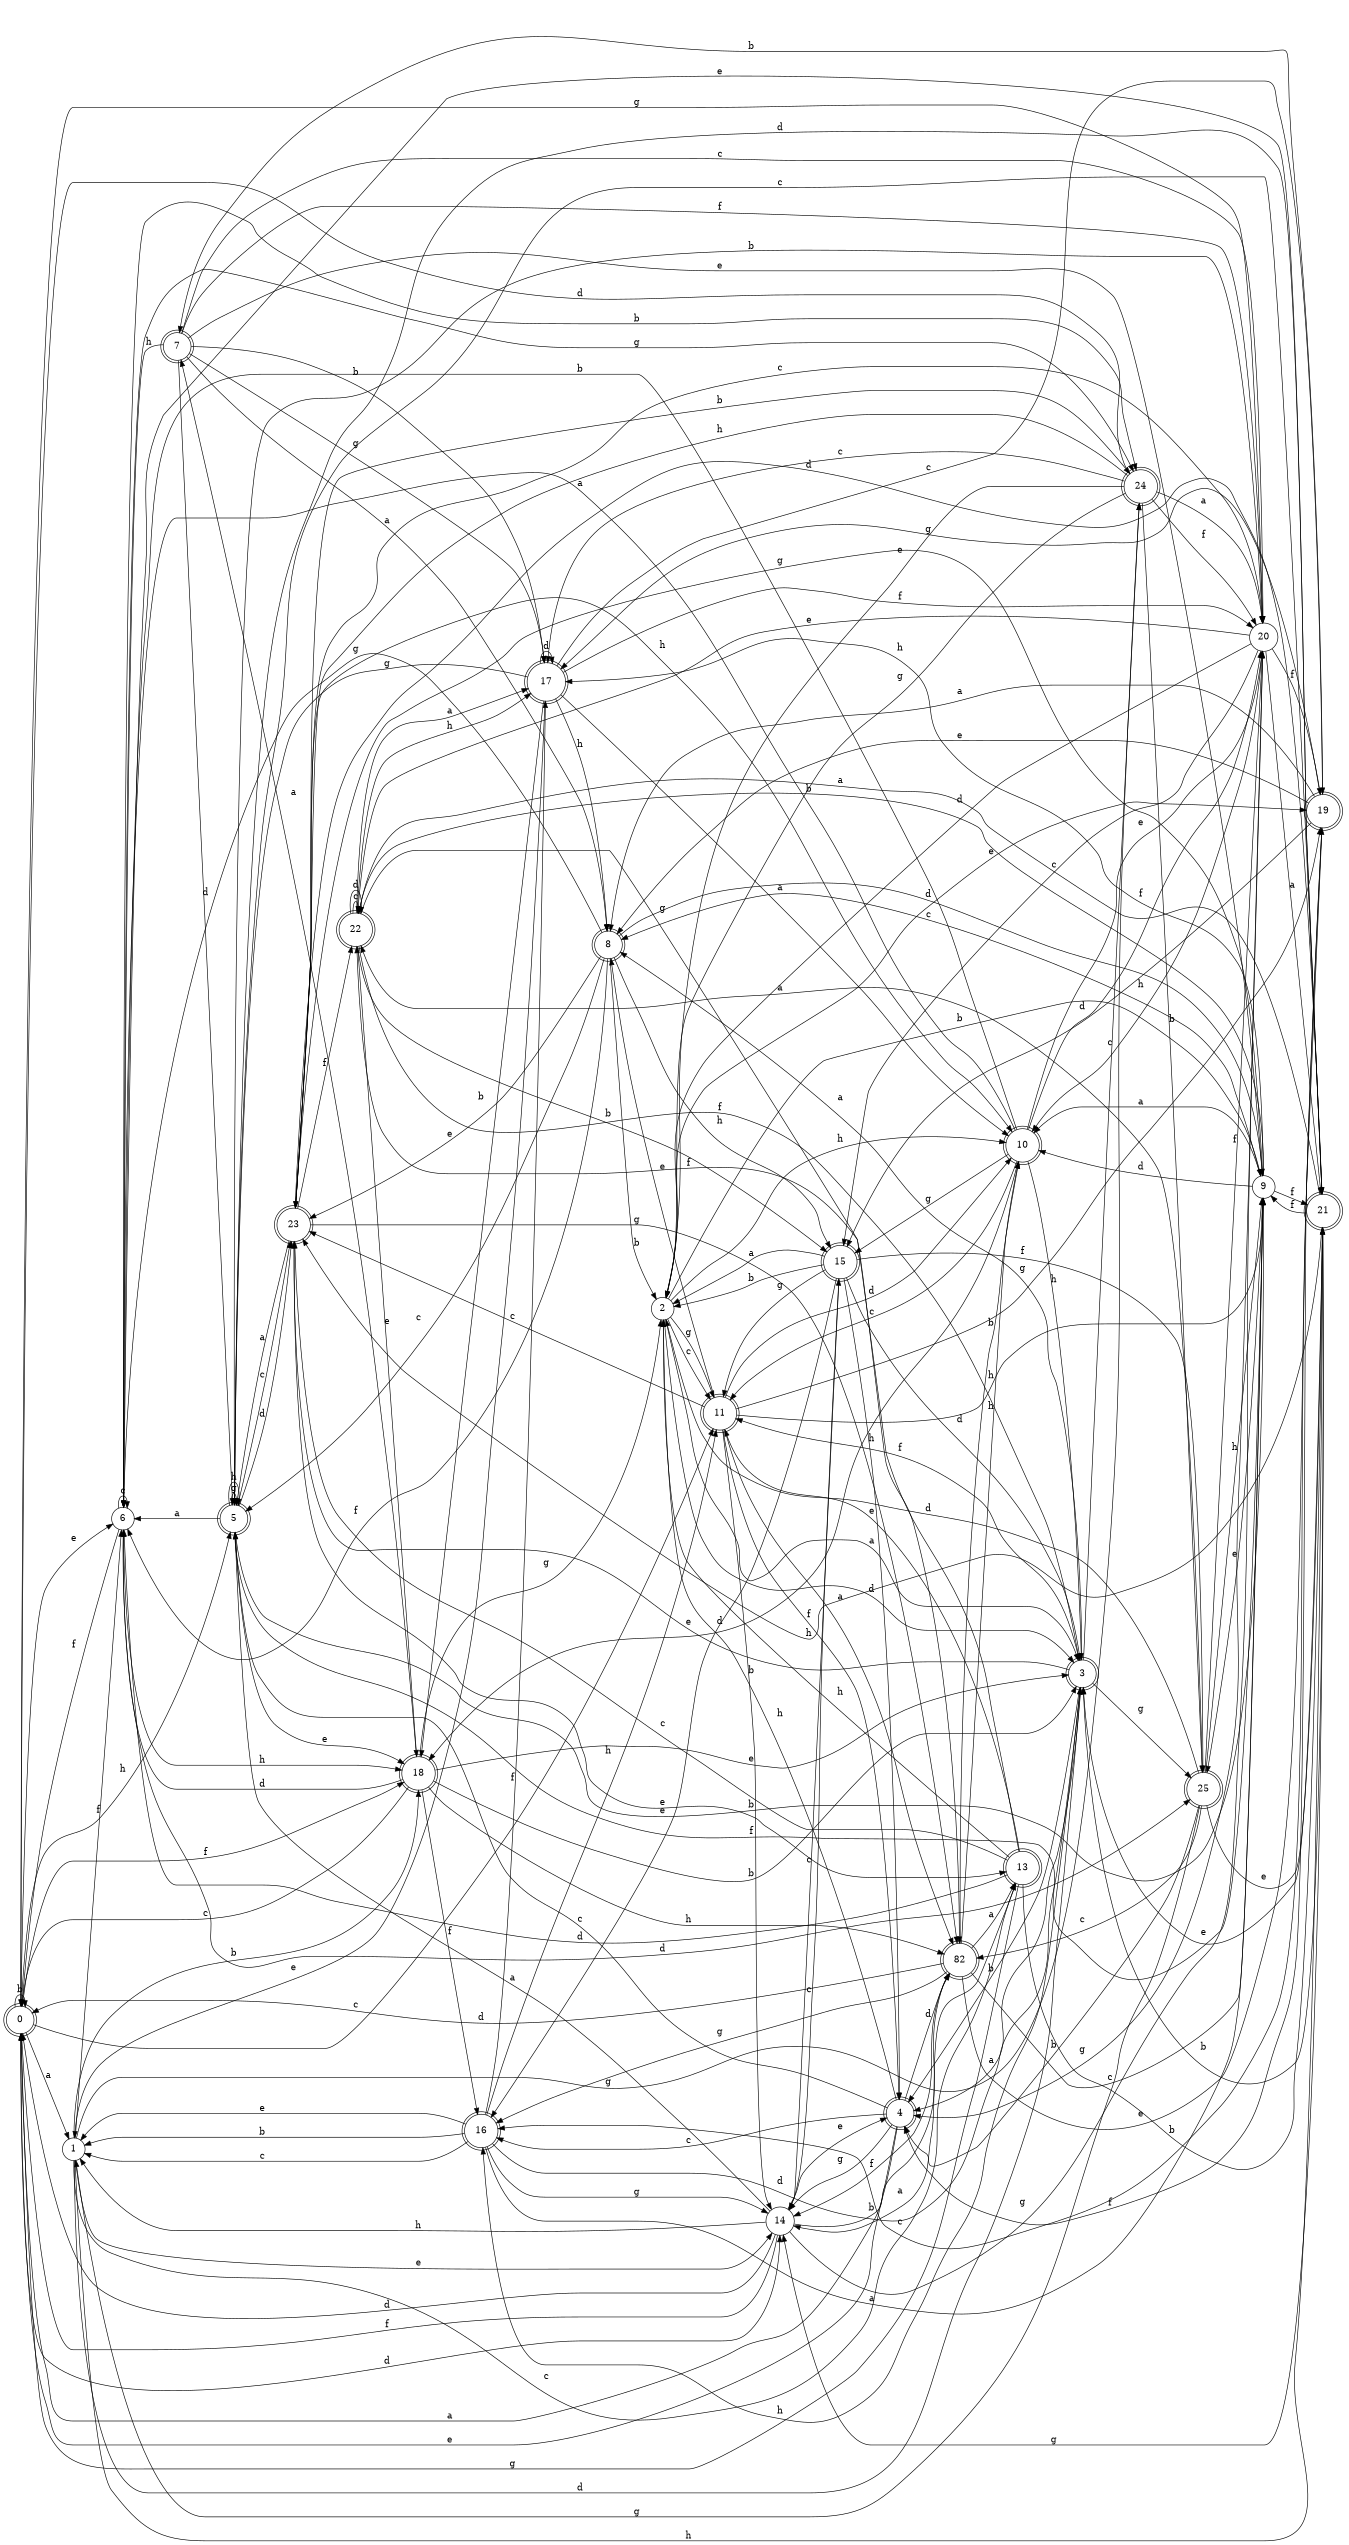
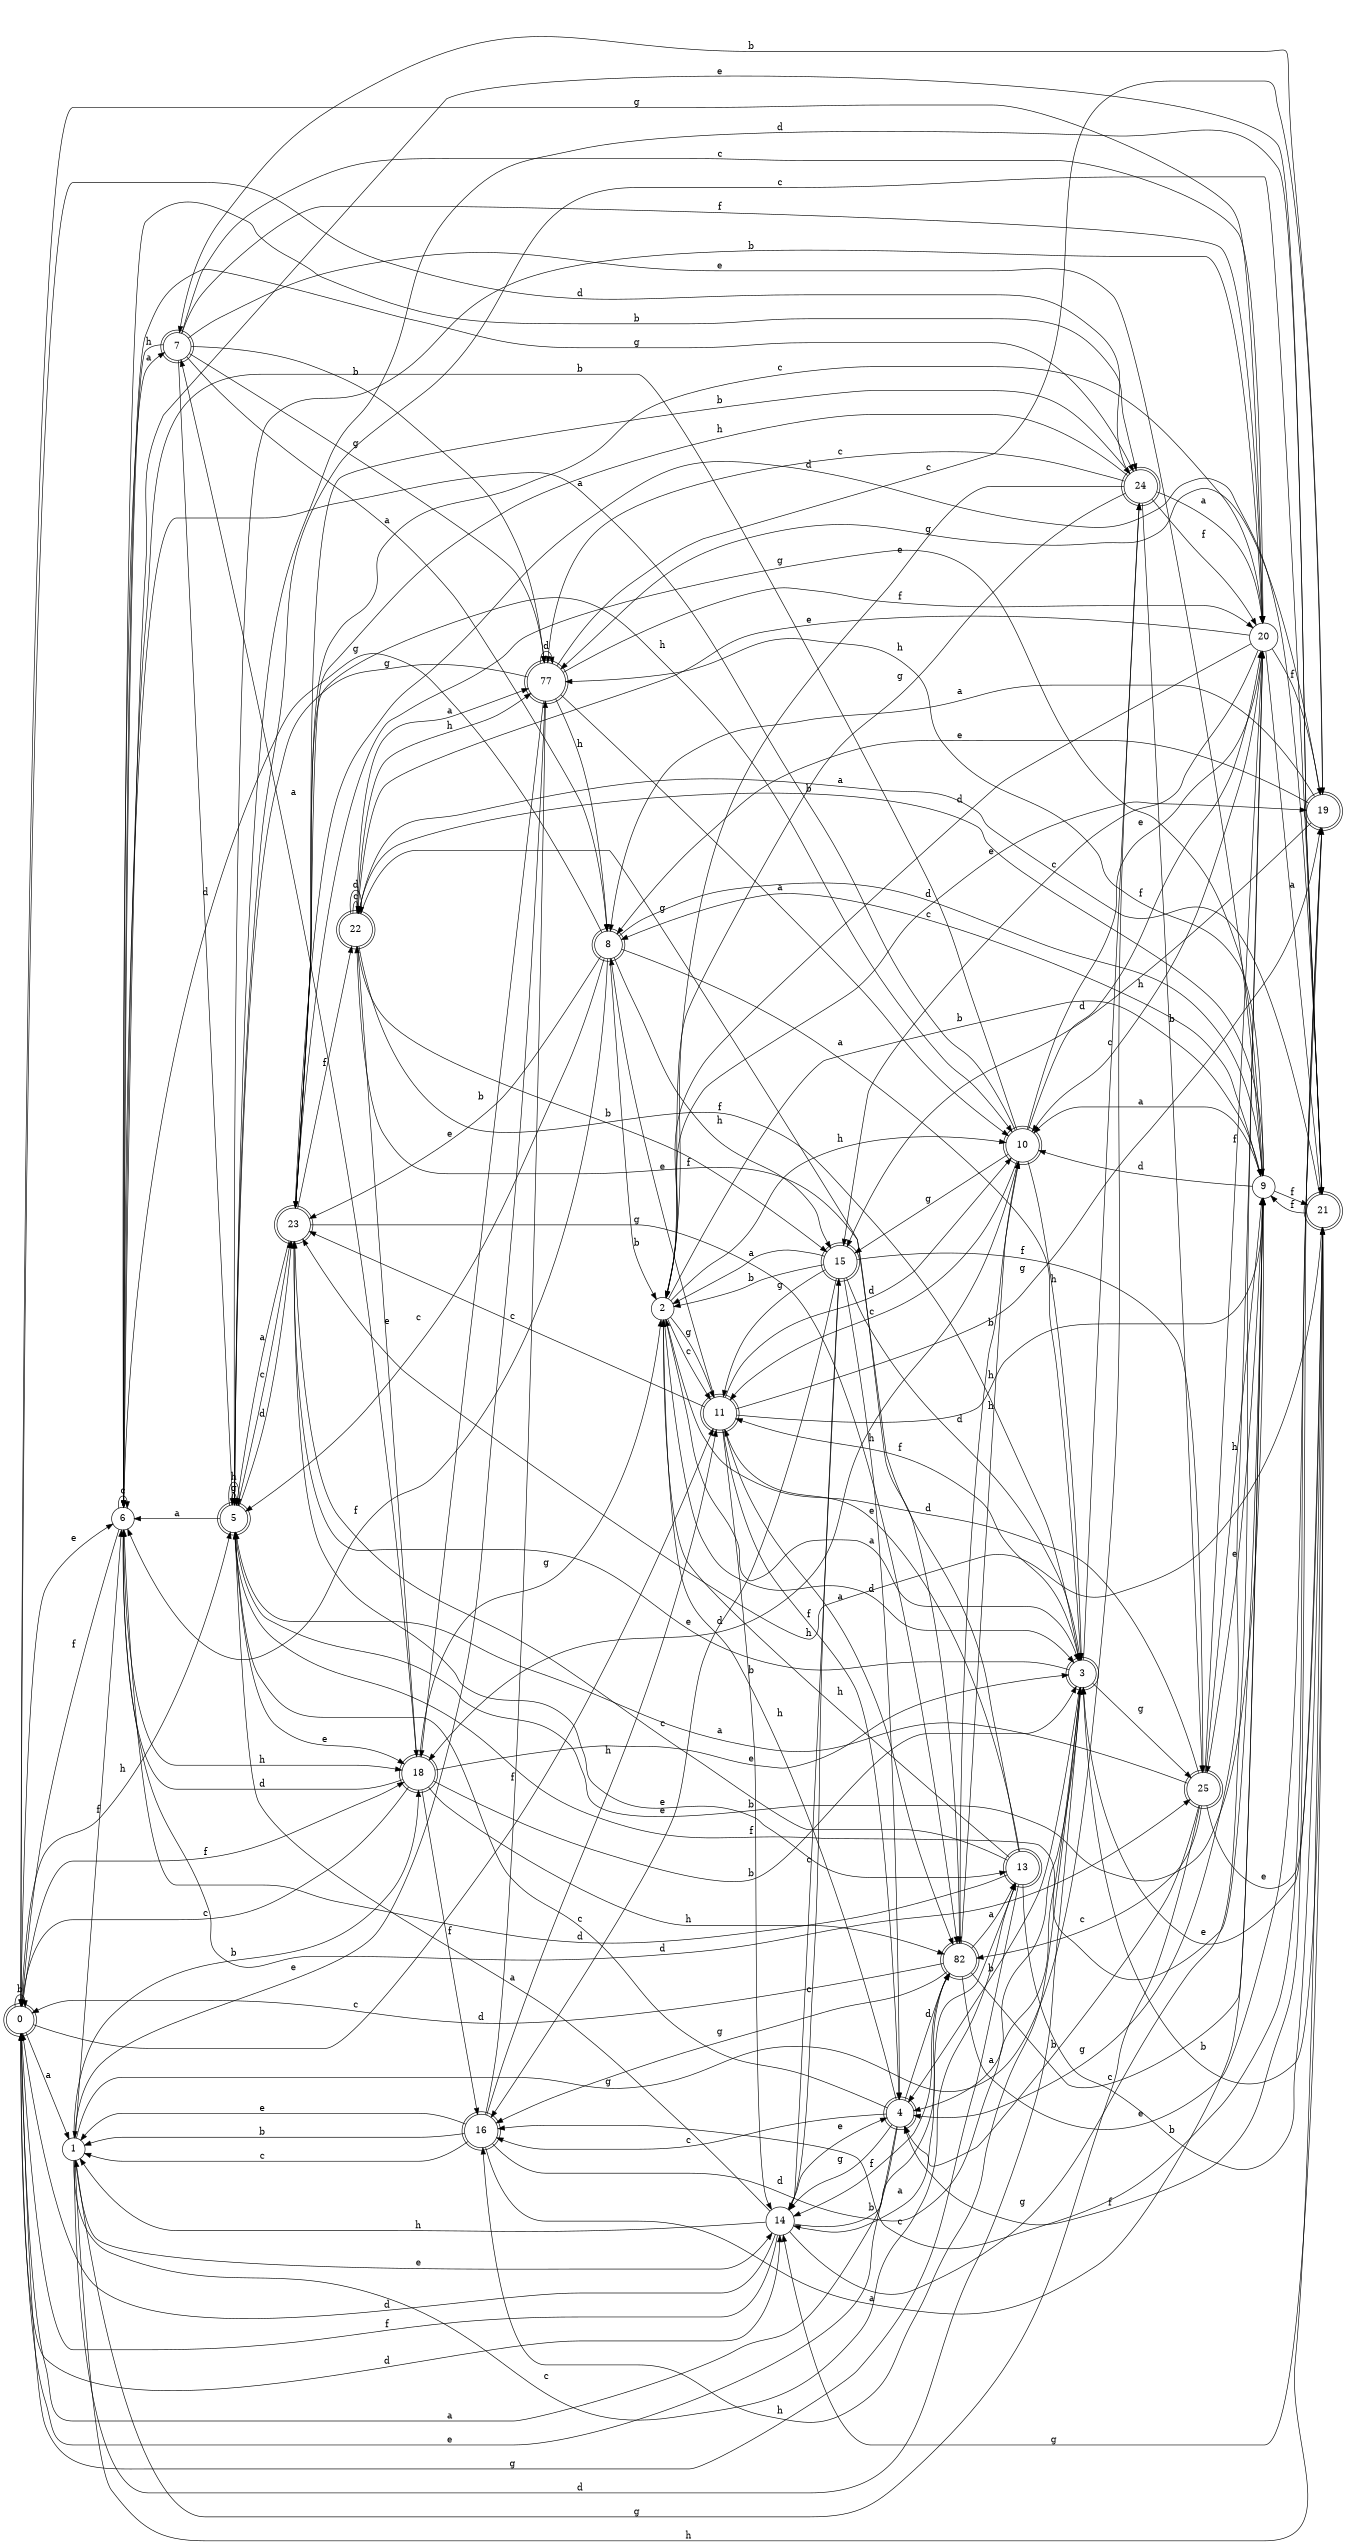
(546, 682) -> (546, 682)
none -> (124, 929)
(1060, 1067) -> (683, 1729)
(1010, 1268) -> (1023, 1220)
(614, 2197) -> none
